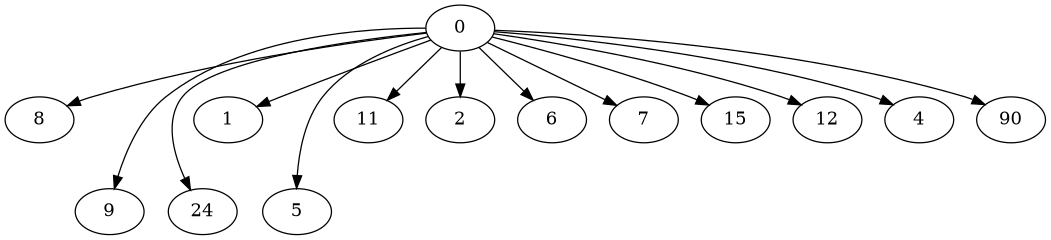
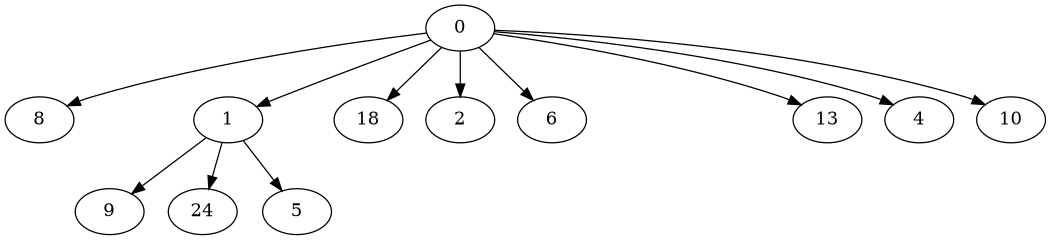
(262, 50) -> (174, 162)
(332, 86) -> (259, 161)
(189, 92) -> (217, 160)
(368, 120) -> (368, 120)
(644, 120) -> none
(736, 120) -> none
(827, 120) -> (827, 120)
(1011, 120) -> (1011, 120)
